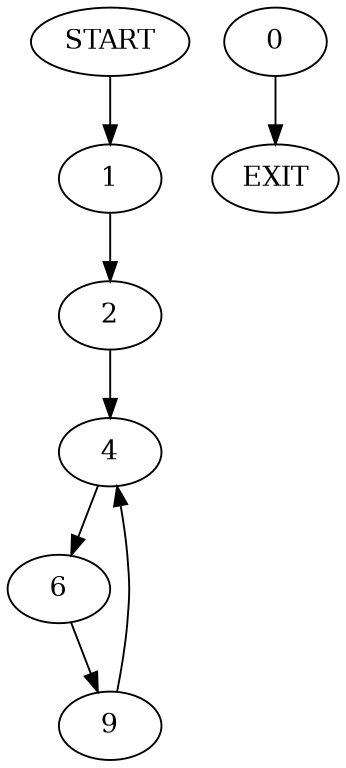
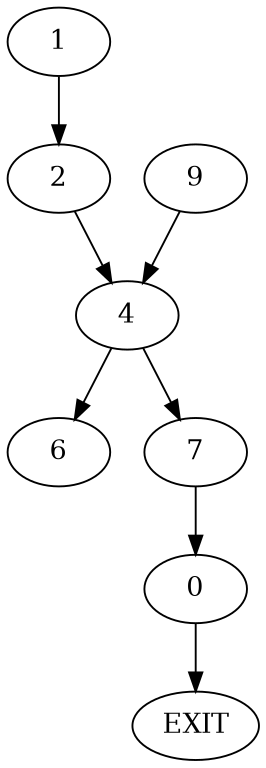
(110, 42) -> none
none -> (196, 452)
(81, 648) -> none
